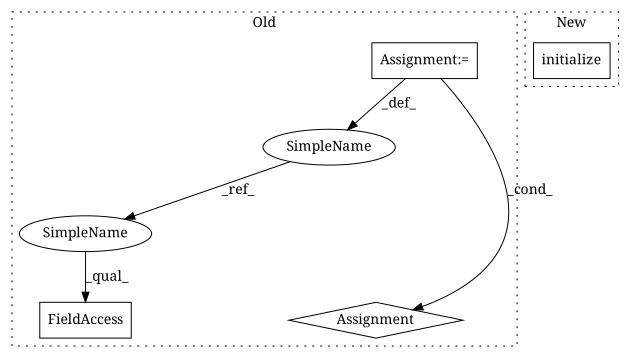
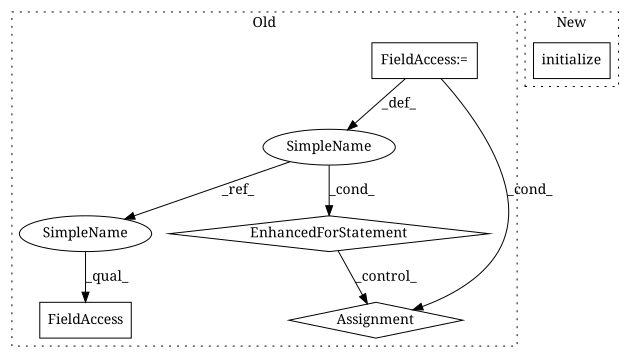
(425, 61) -> (425, 61)
none -> (329, 234)
